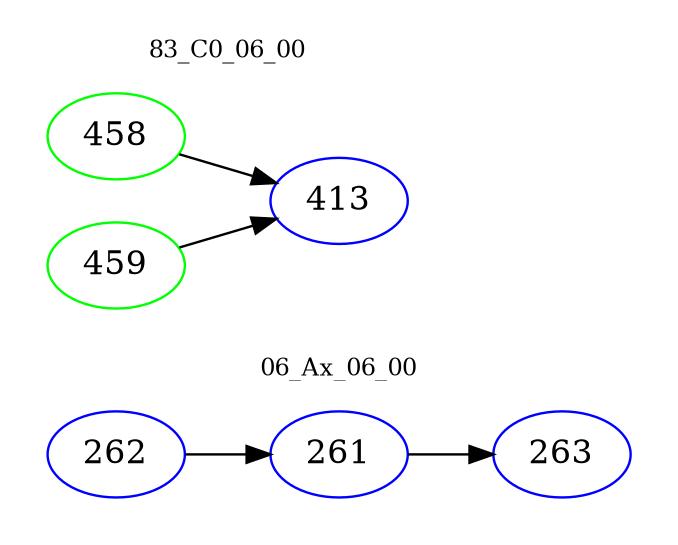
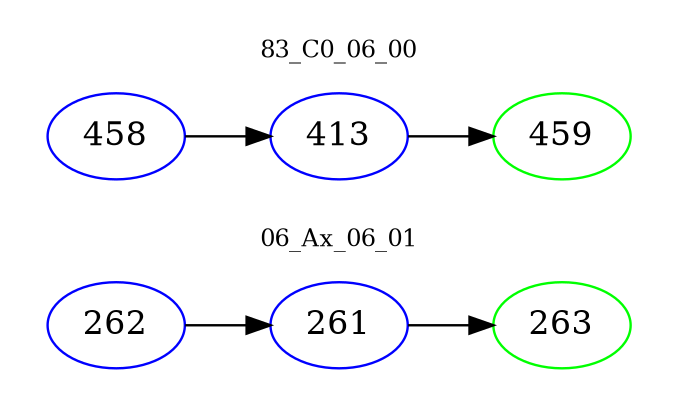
(116, 136) -> (116, 136)
(216, 237) -> (439, 136)
(339, 370) -> (339, 240)
(562, 454) -> (562, 325)
